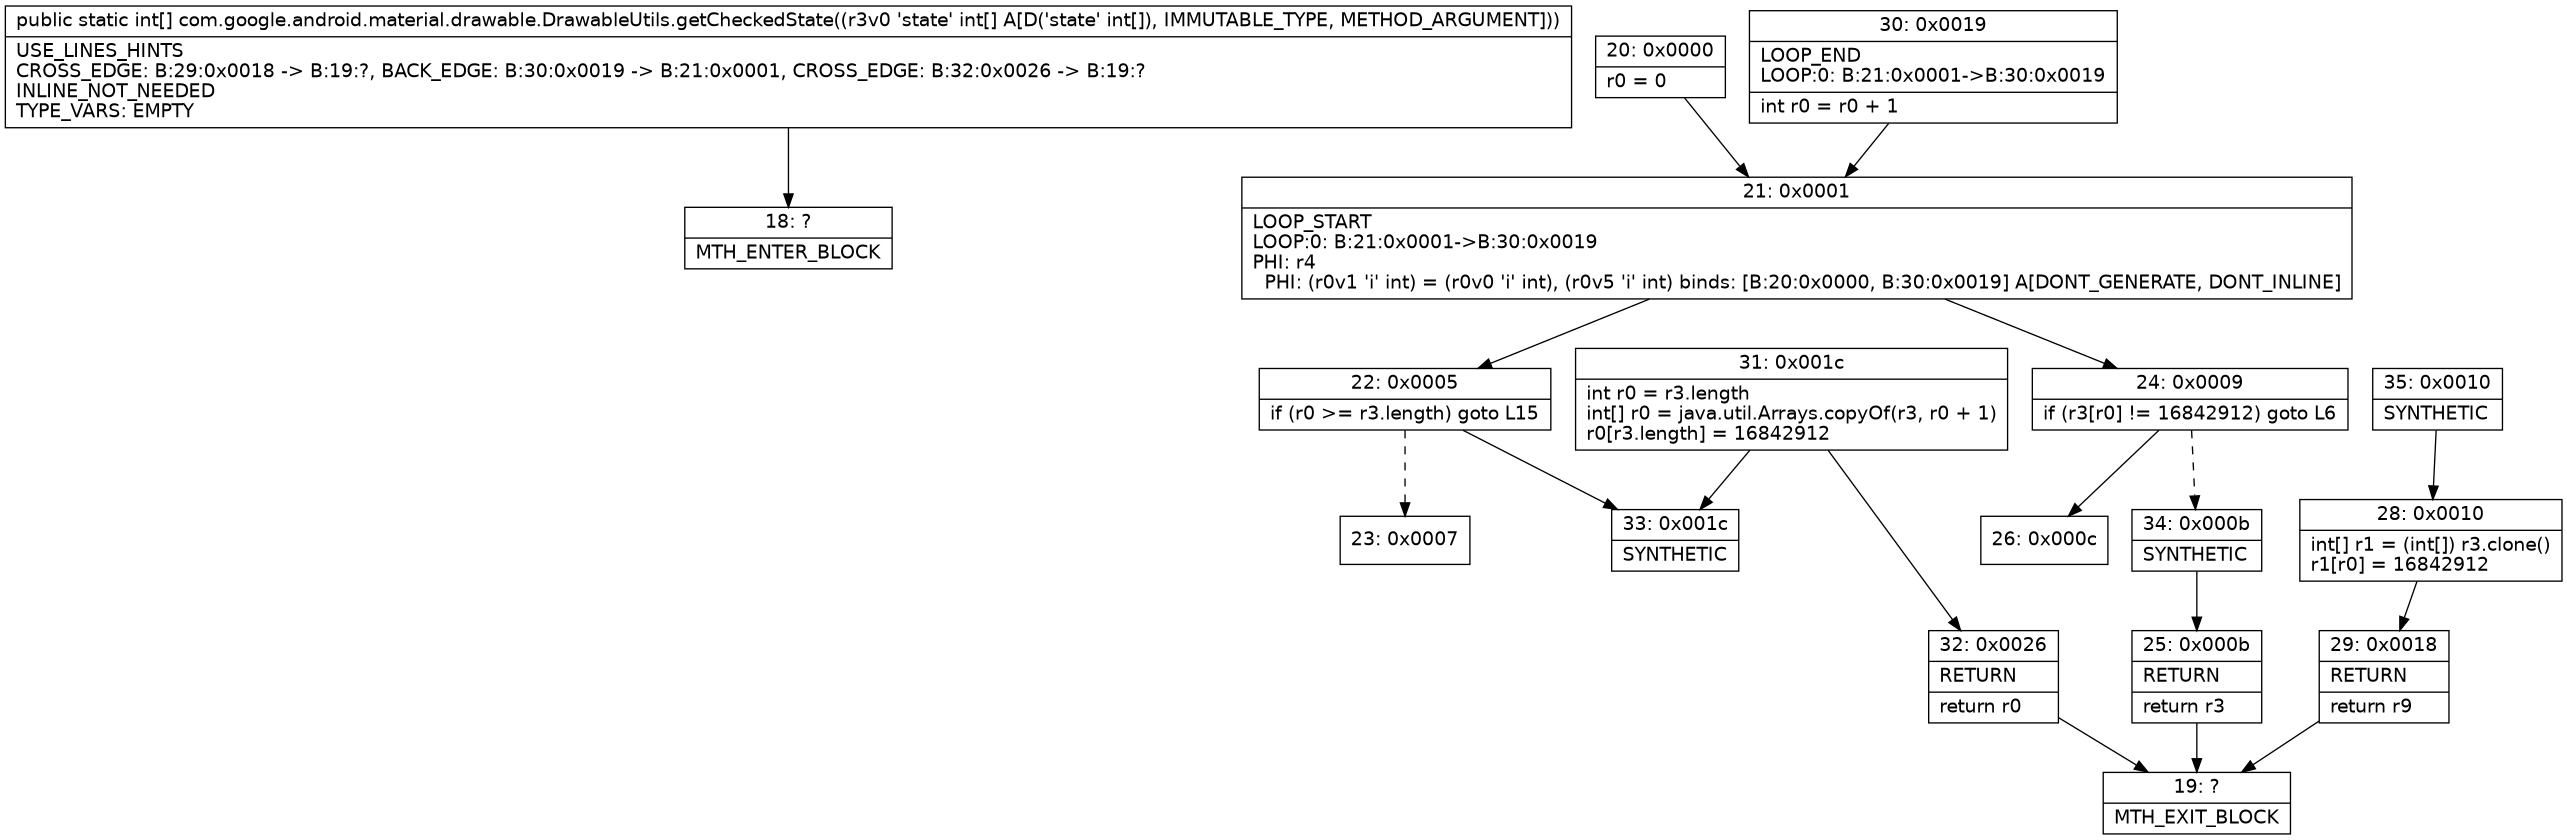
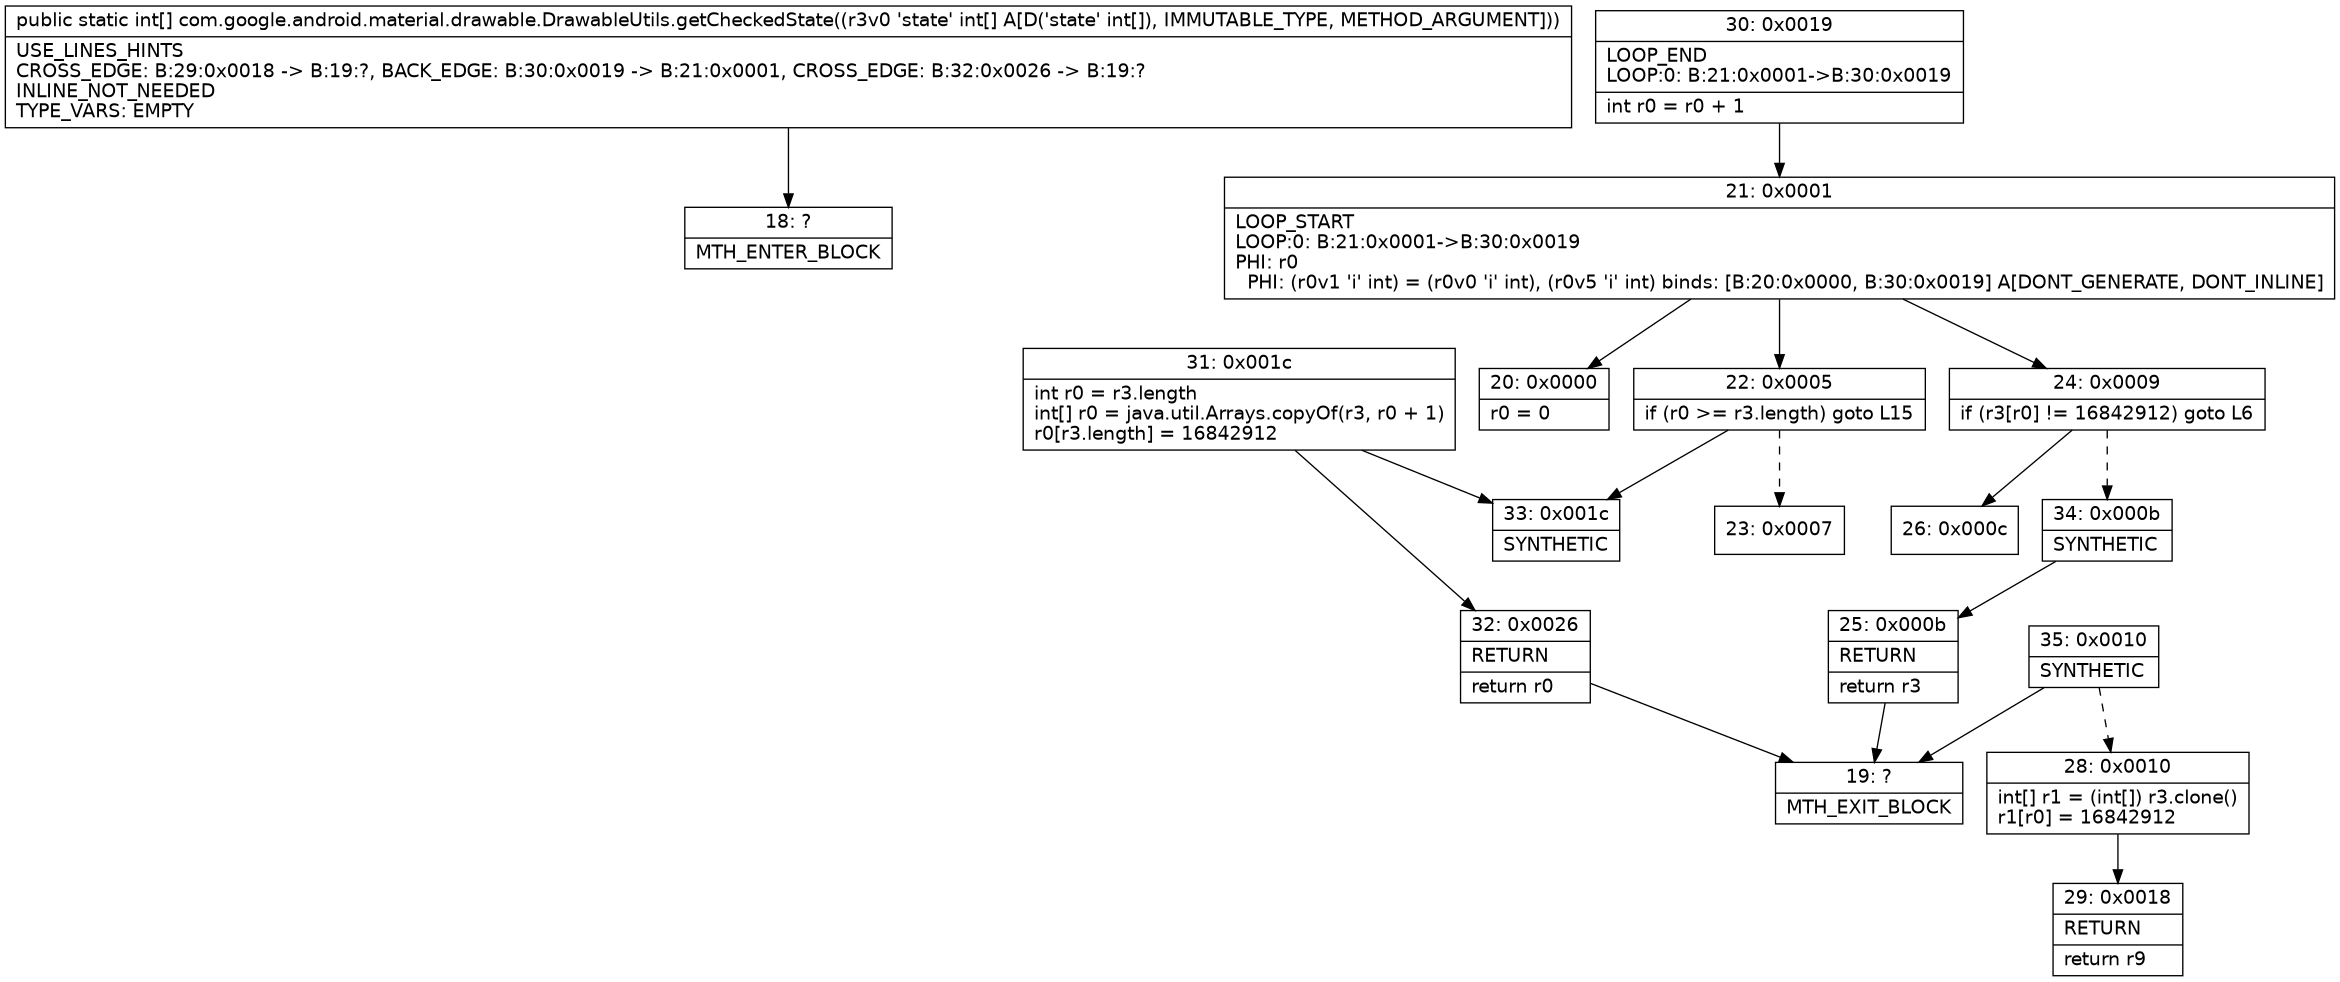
(1712, 132) -> (1645, 330)
(1287, 263) -> (1270, 263)
(2435, 458) -> (2104, 713)
(2286, 743) -> (1987, 721)
